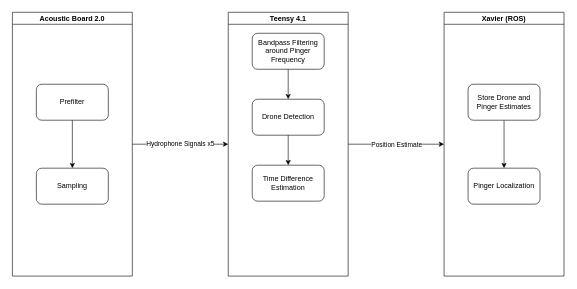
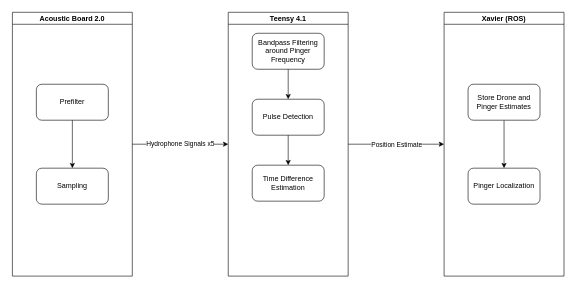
(288, 117) -> (288, 117)
